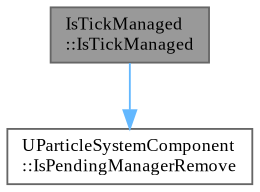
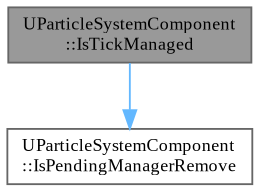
(130, 35) -> (130, 35)
